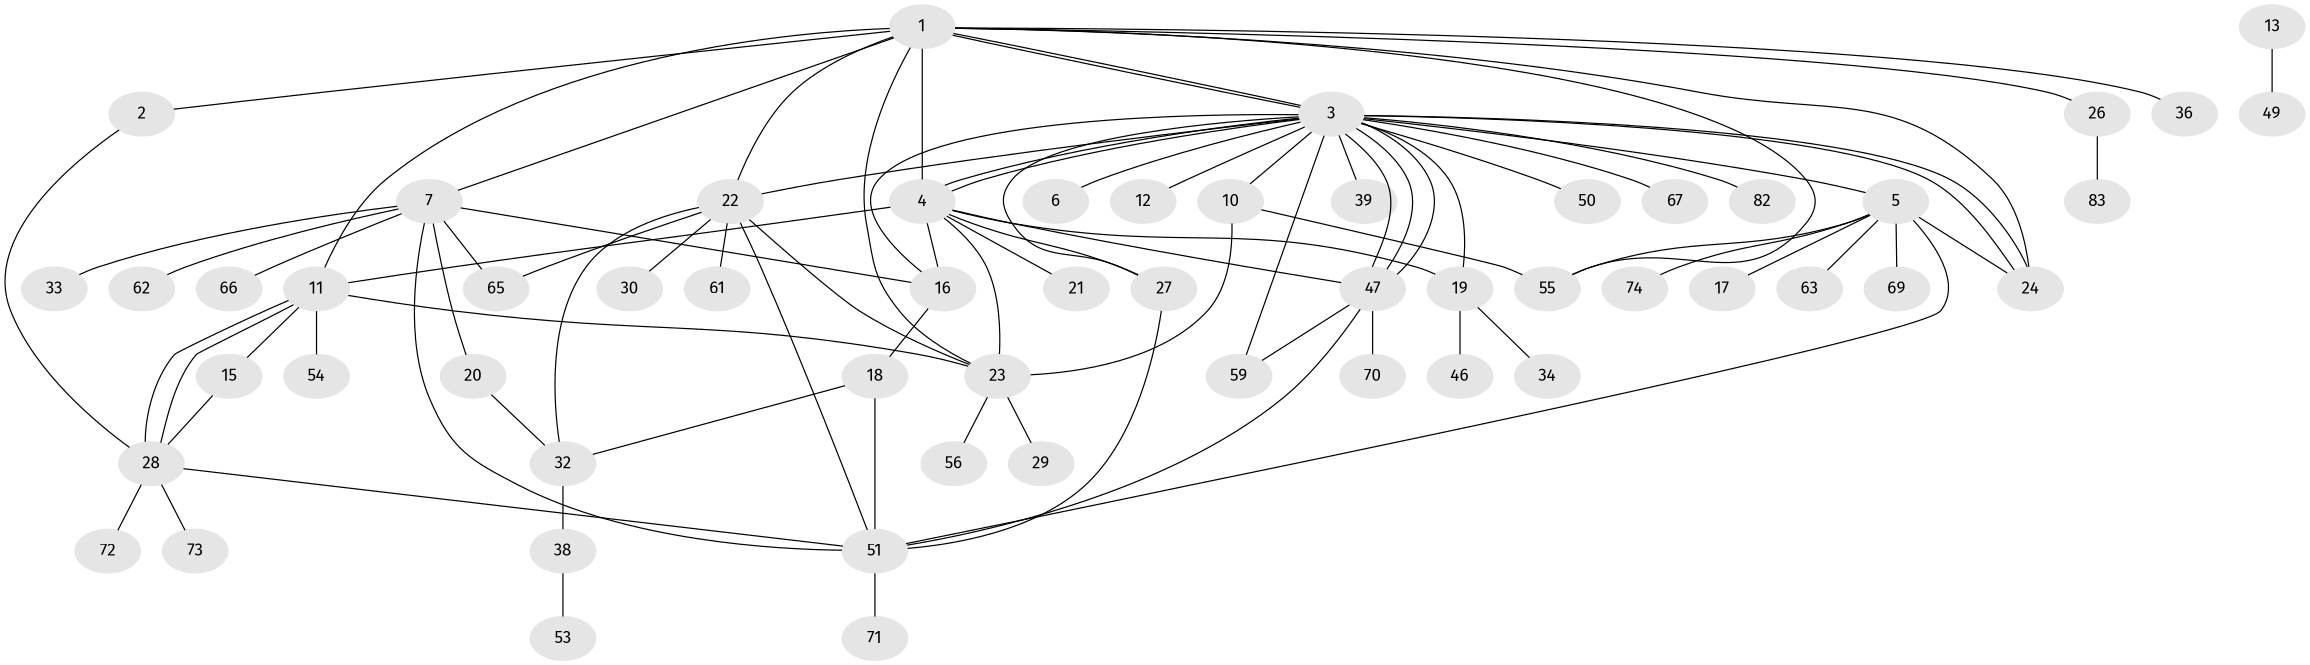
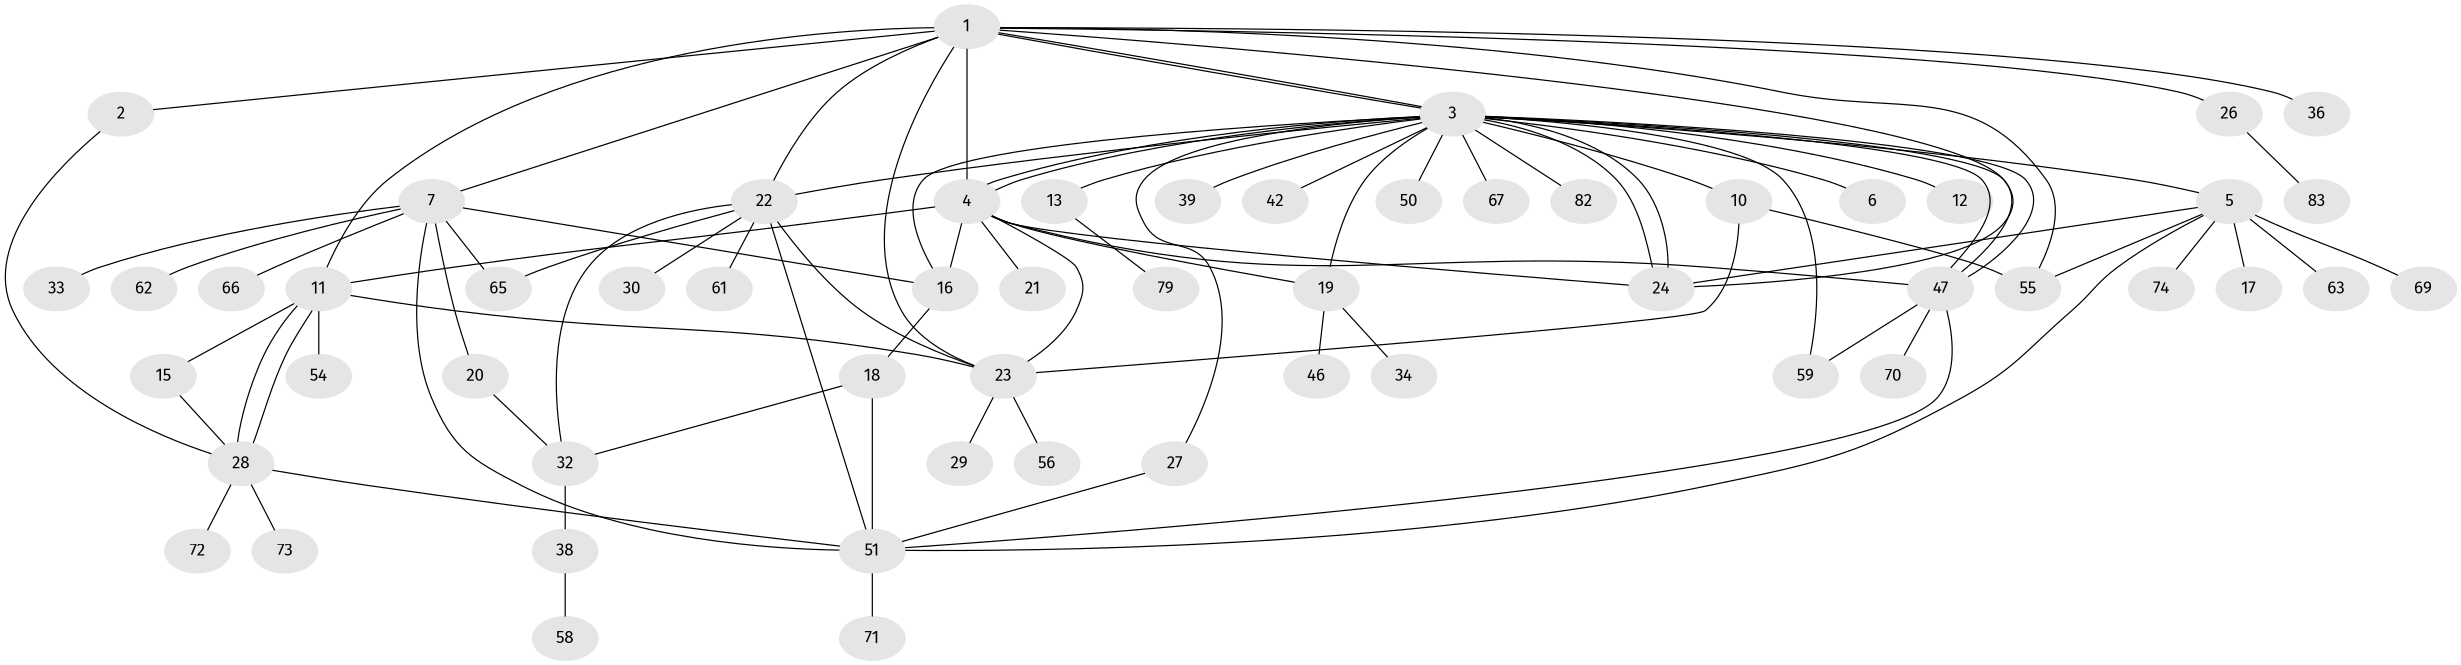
(2272, 114) -> (1166, 289)
none -> (1249, 146)
none -> (1275, 202)
(1010, 235) -> (1293, 257)
(563, 639) -> (565, 639)
